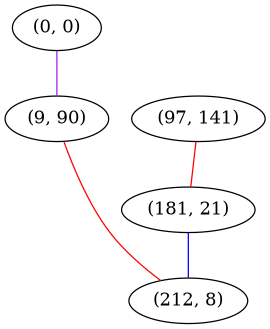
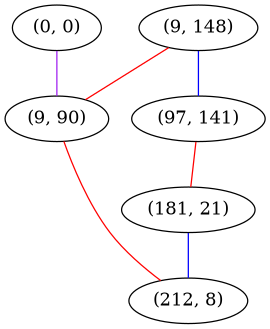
none -> (198, 28)
